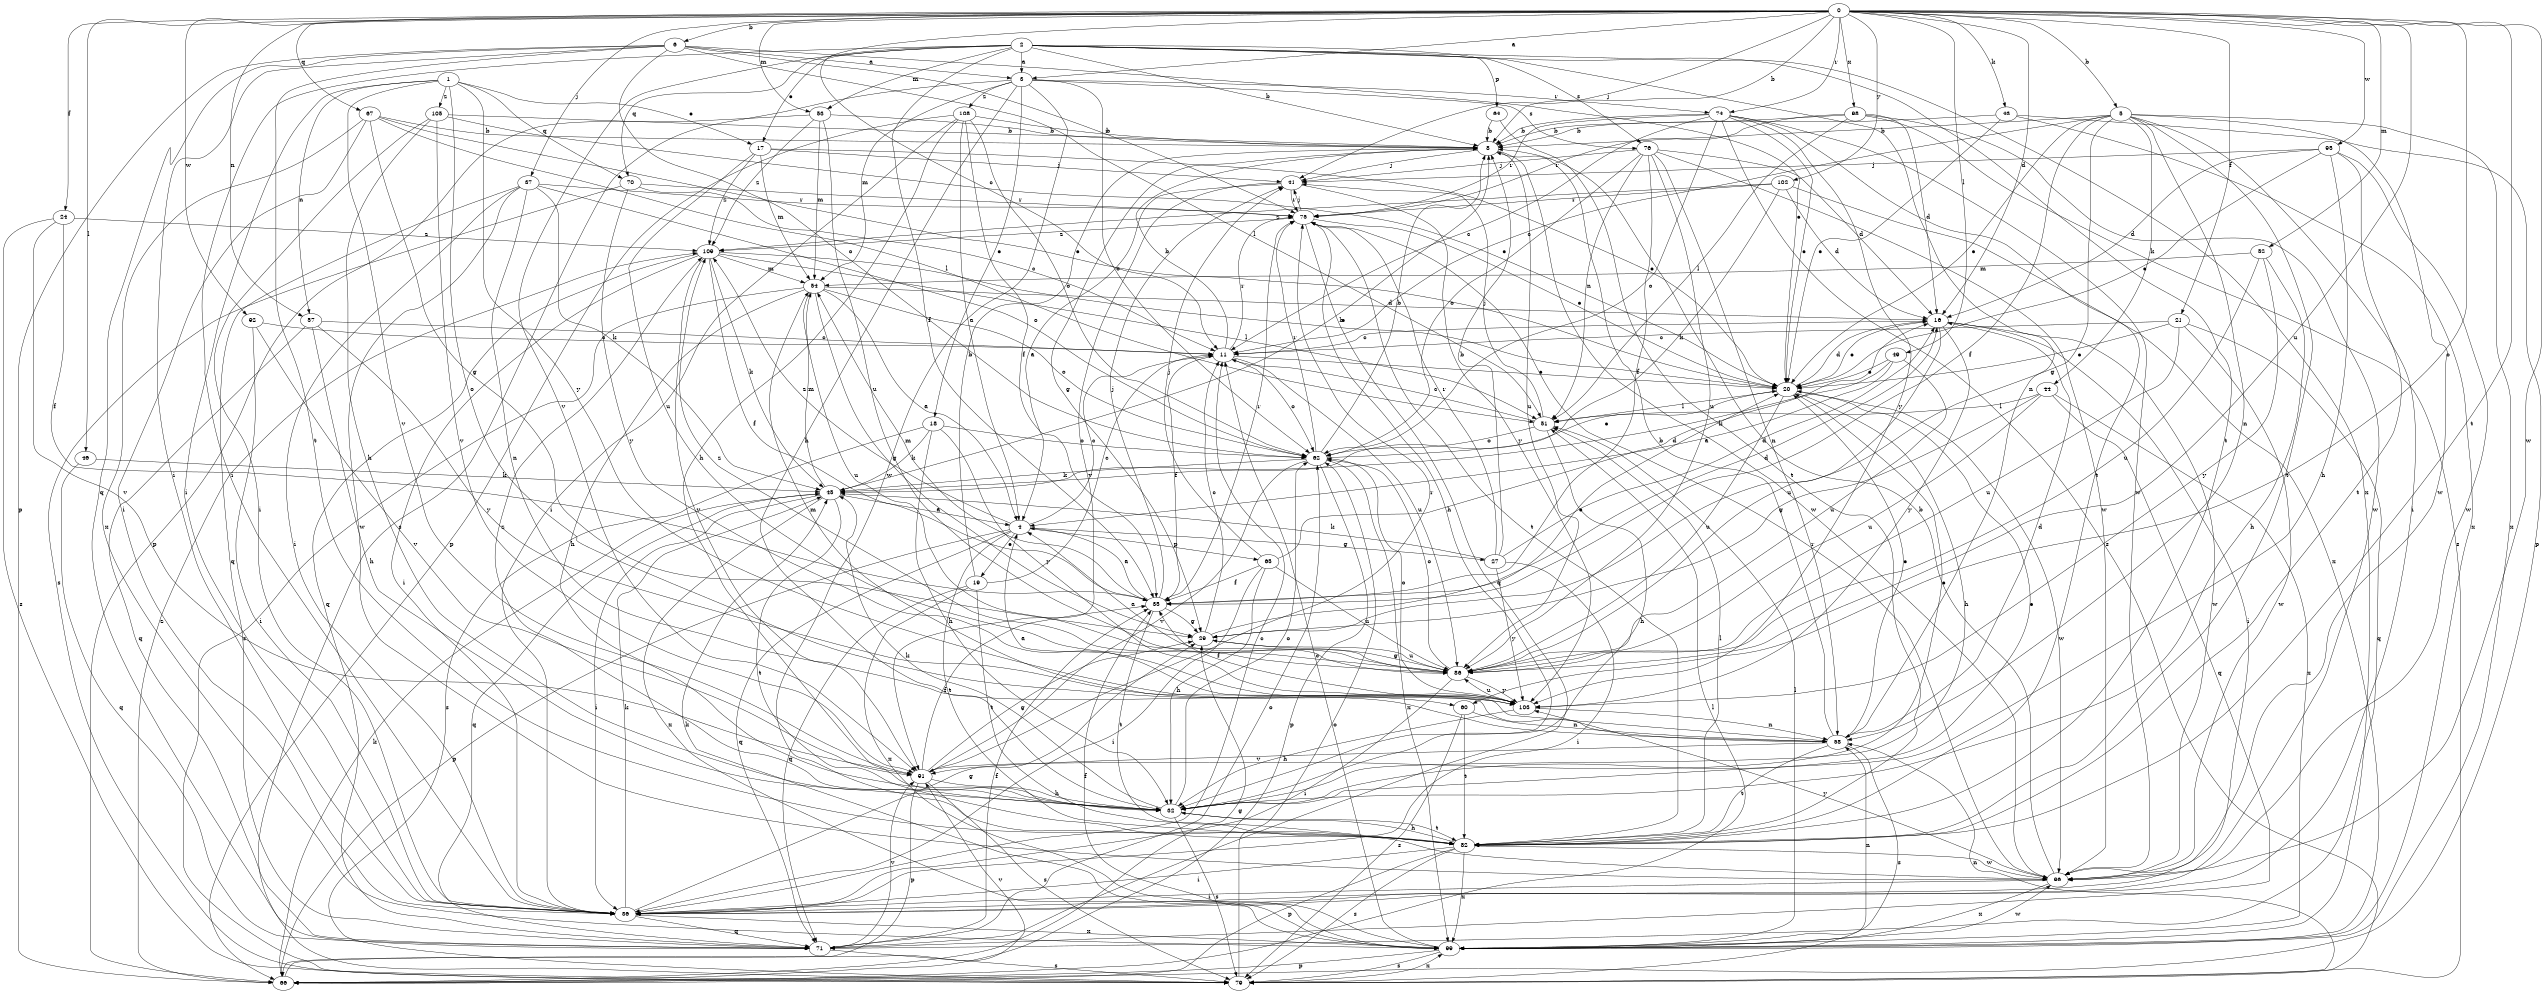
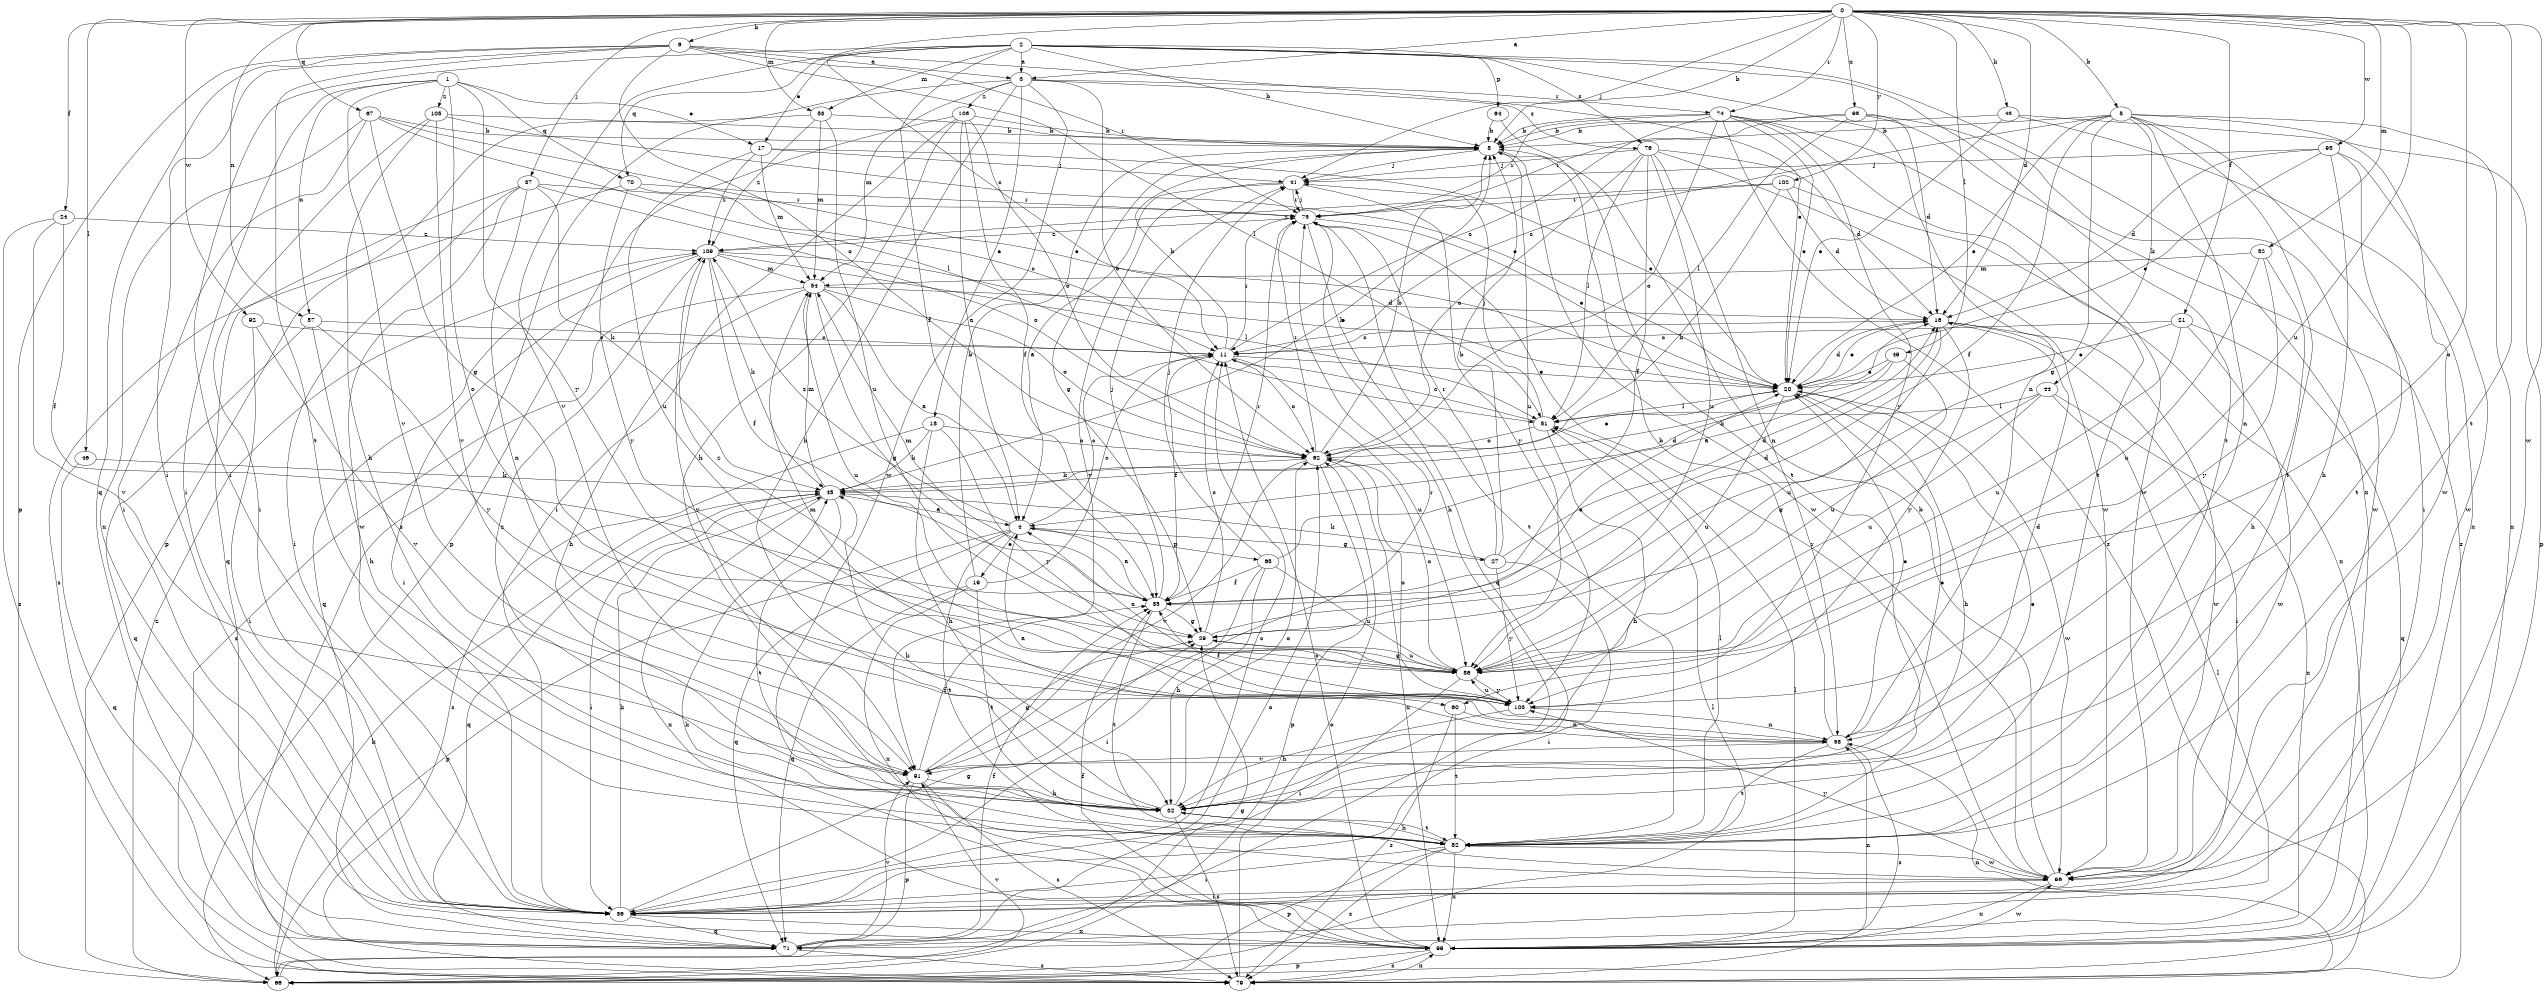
(1589, 286) -> (1588, 286)
(2220, 673) -> (2218, 673)
